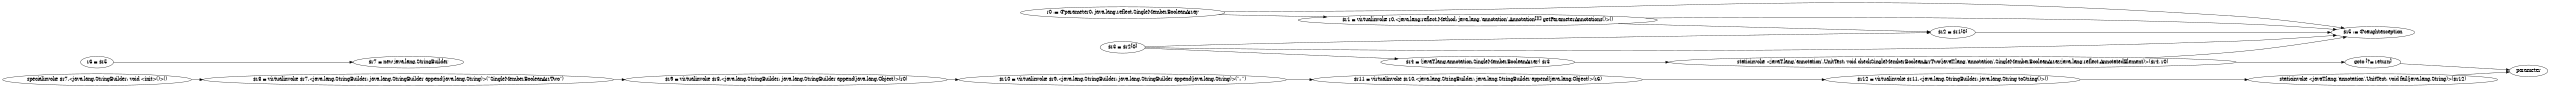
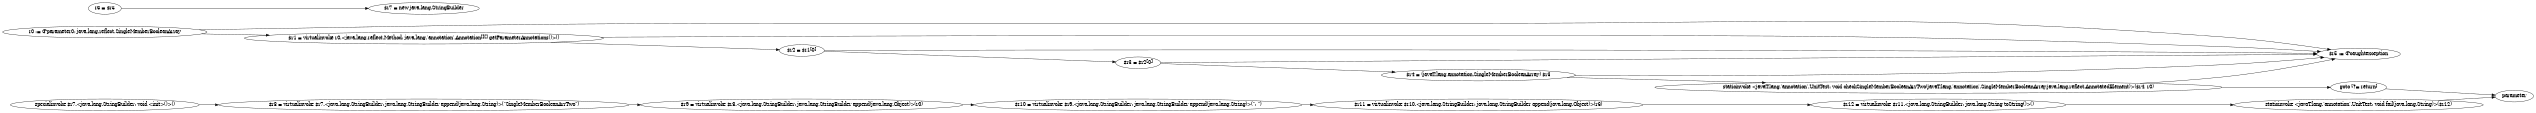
(1536, 38) -> (968, 57)
none -> (1948, 73)
